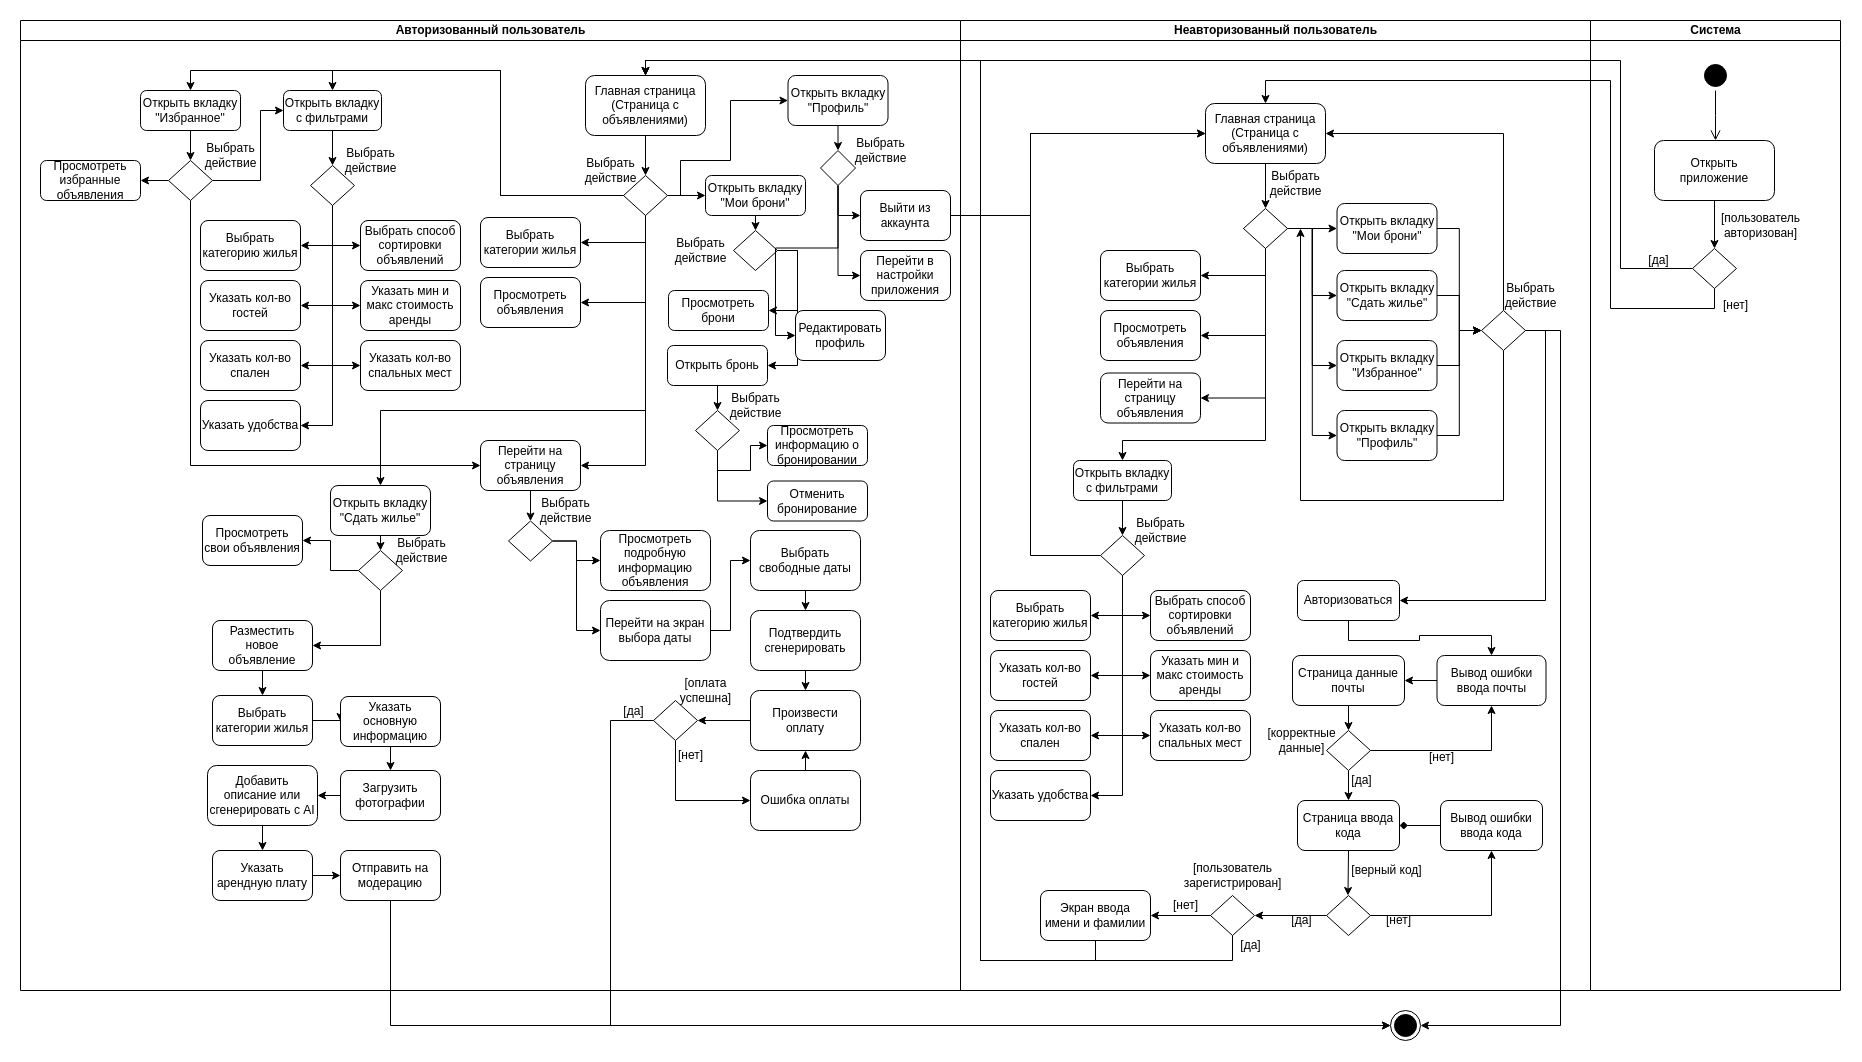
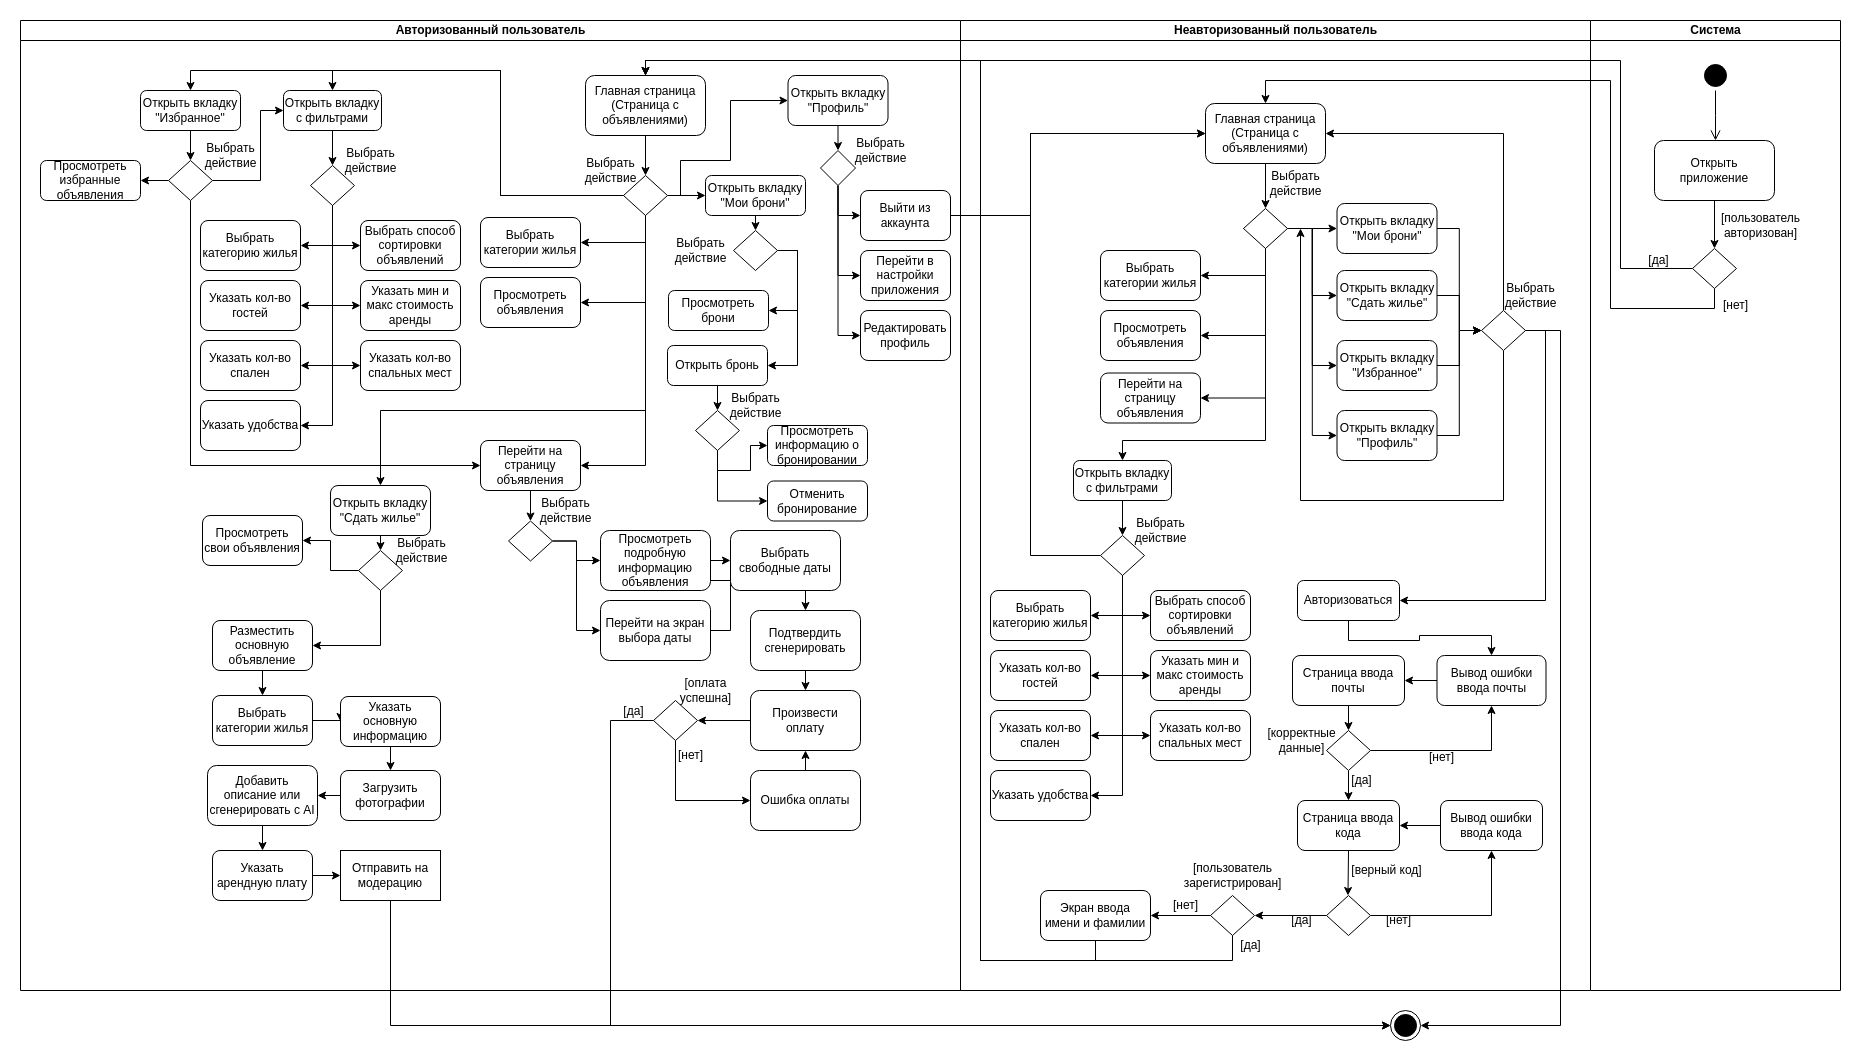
(841, 336) -> (906, 336)
(806, 561) -> (786, 561)
(263, 646) -> (263, 646)
(1349, 681) -> (1349, 681)
(1408, 826) -> (1408, 826)
(391, 876) -> (391, 876)
